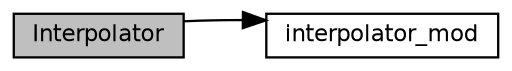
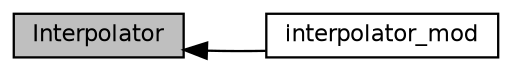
(213, 20) -> (236, 51)
